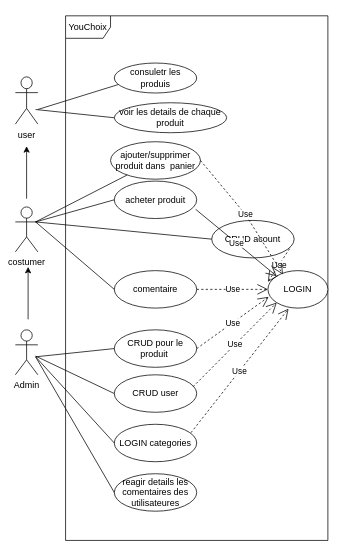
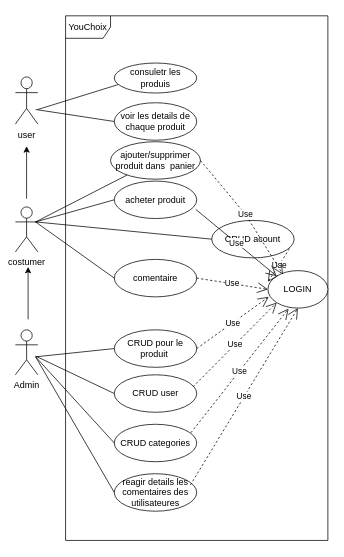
(171, 117) -> (156, 121)
(156, 289) -> (156, 278)
none -> (244, 398)
(156, 443) -> (156, 443)
